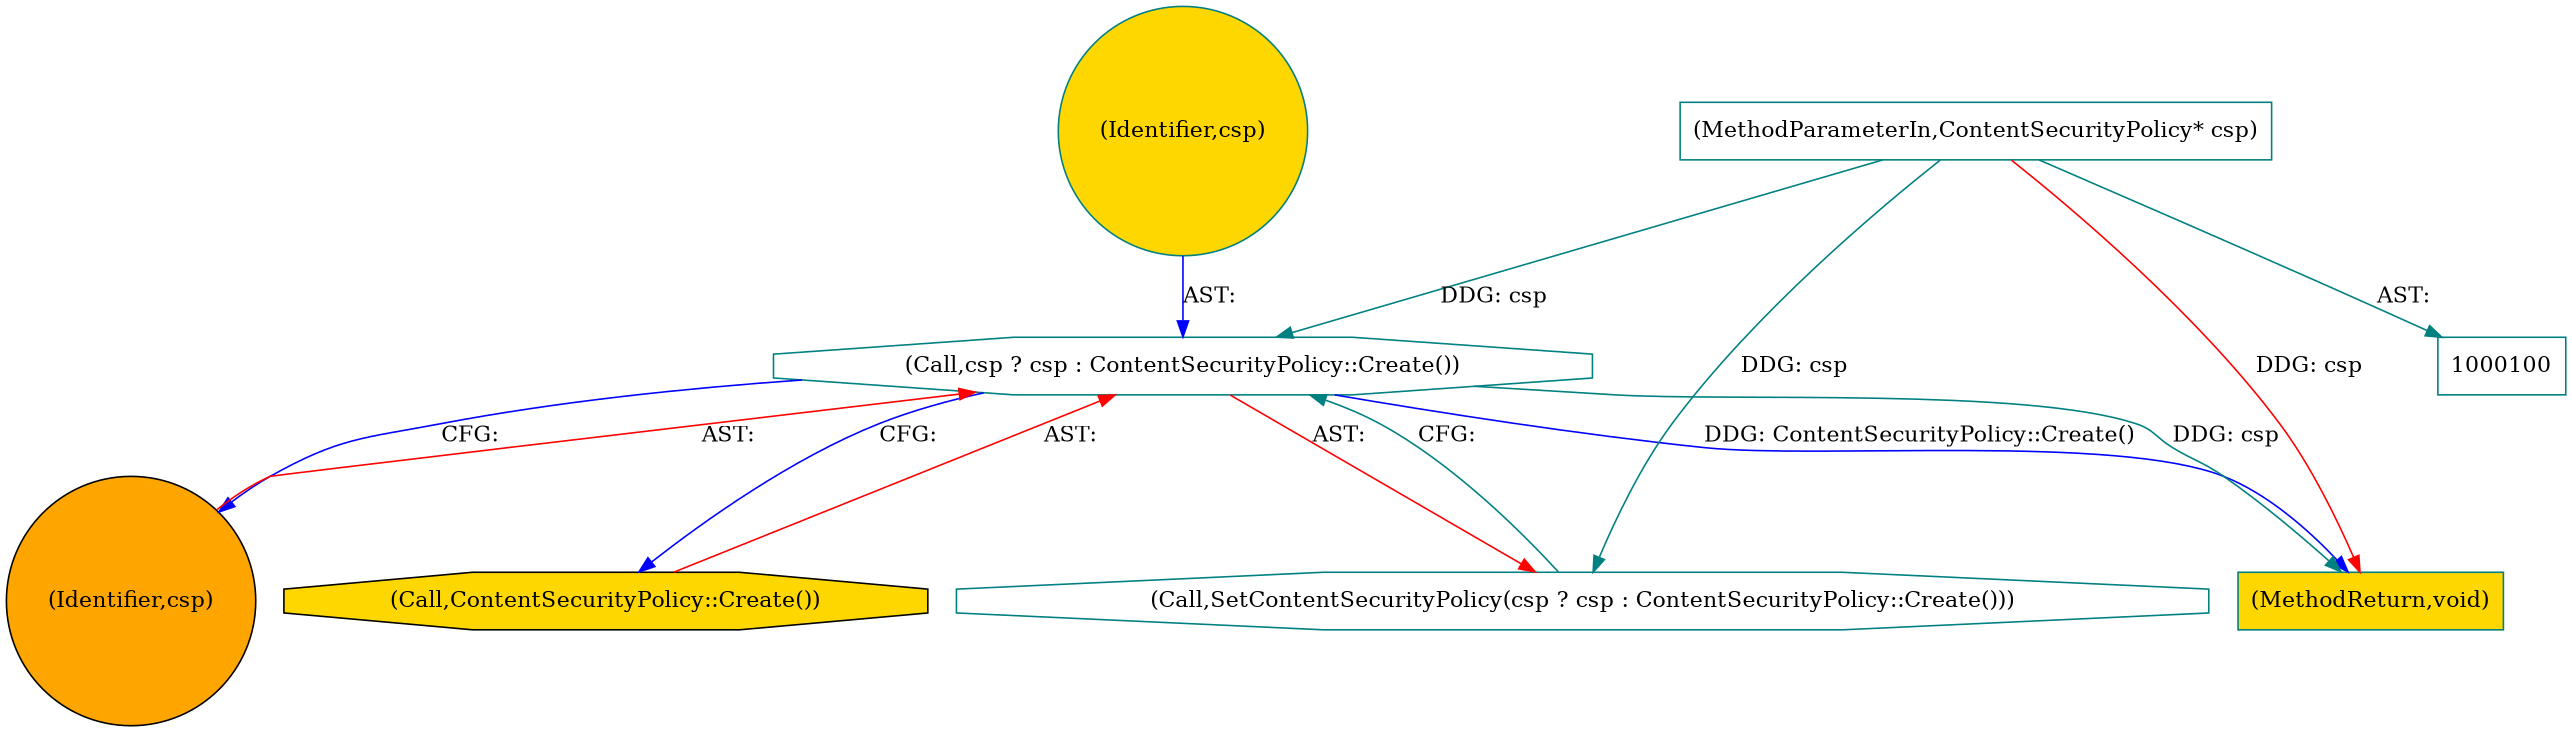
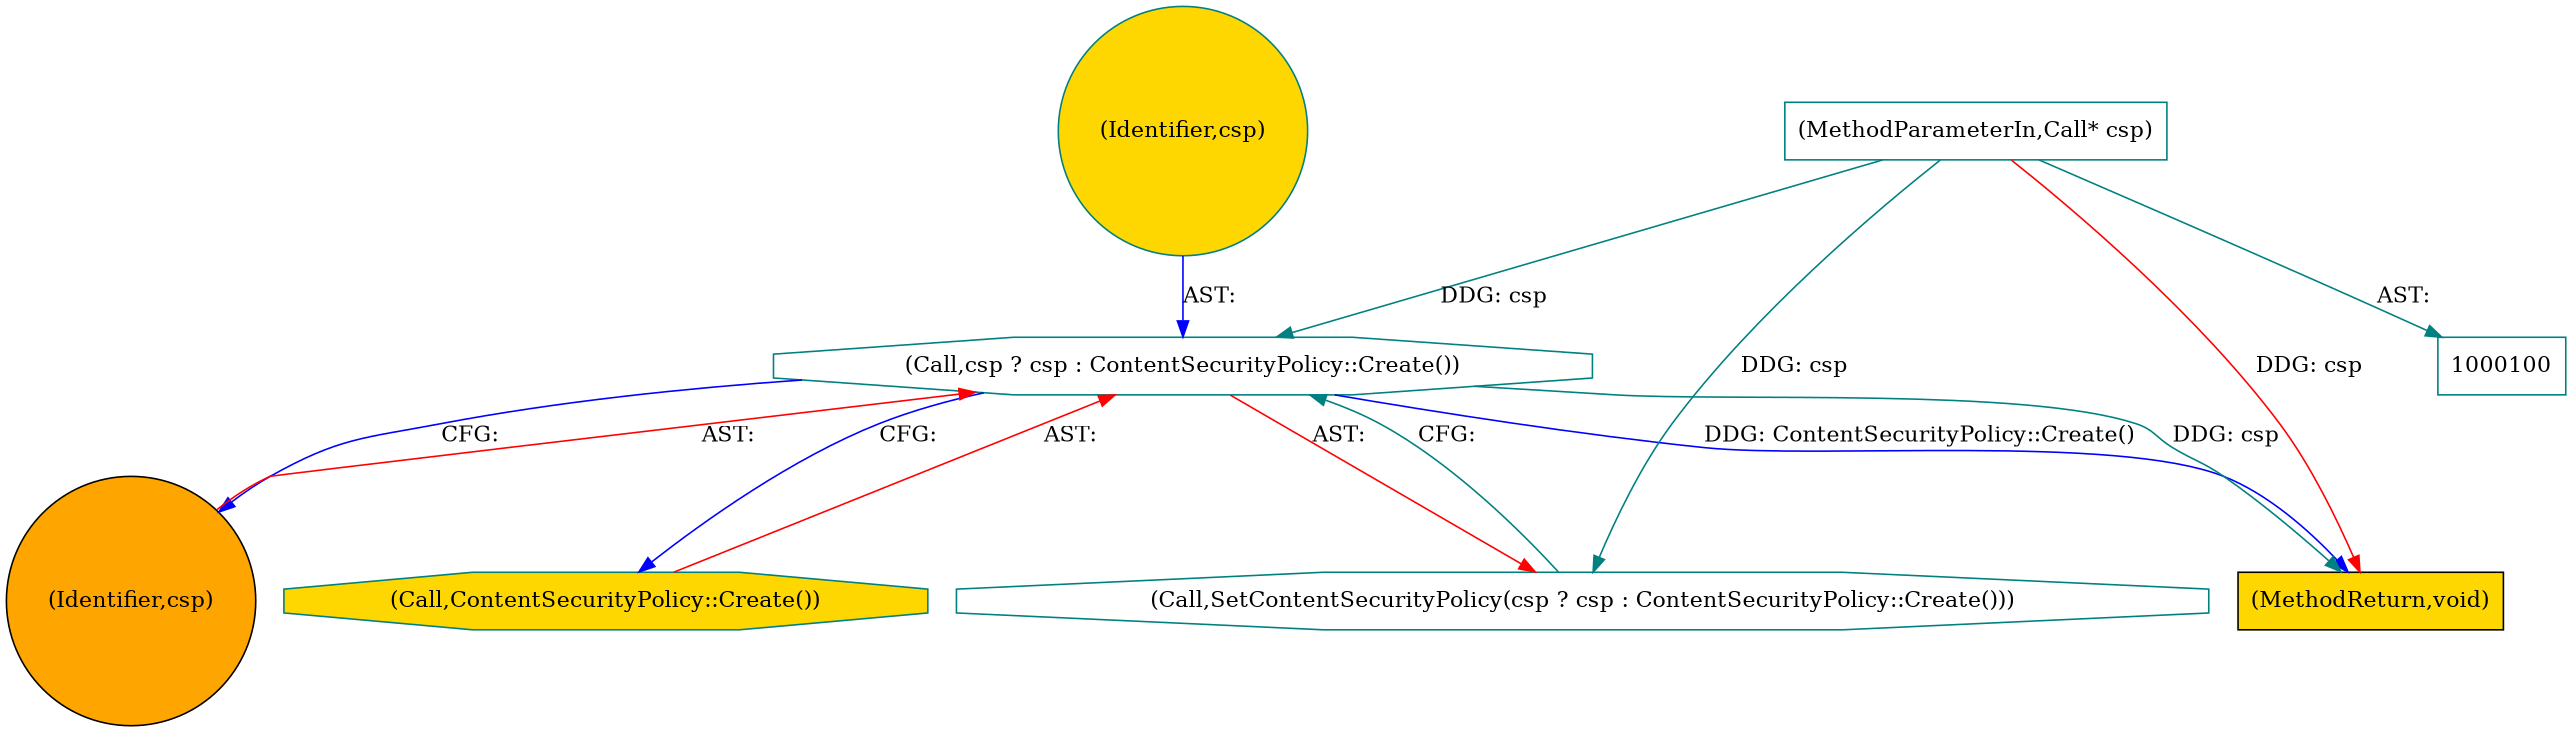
(1976, 131) -> (1976, 131)
(606, 601) -> (606, 601)
(2371, 601) -> (2371, 601)
